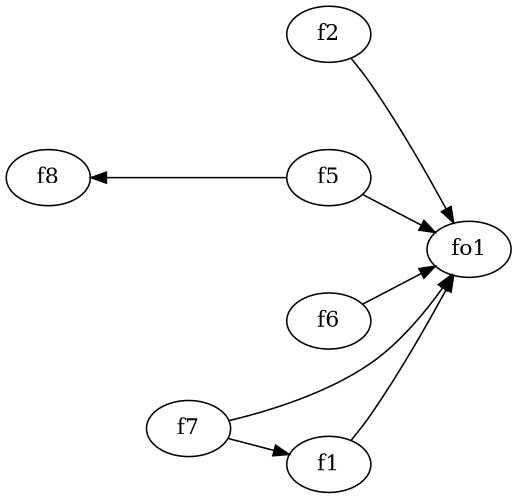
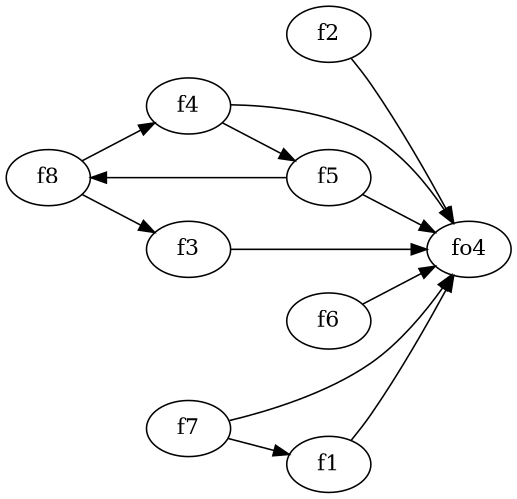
none -> (189, 106)
none -> (189, 249)
(469, 249) -> (469, 249)
